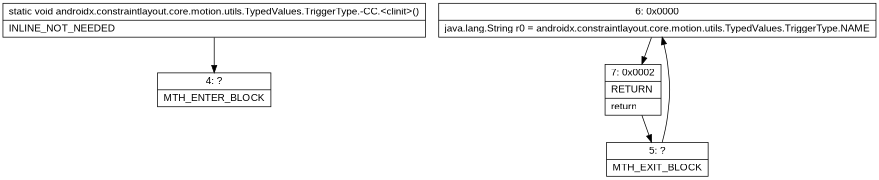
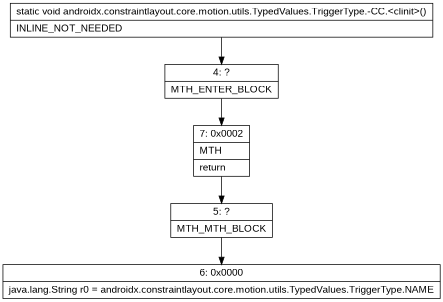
(648, 47) -> (222, 108)
(632, 89) -> (211, 151)
(657, 167) -> (222, 229)
